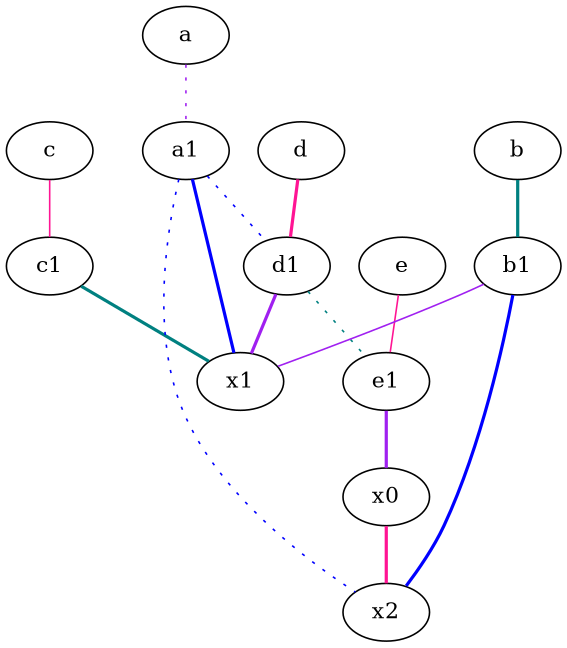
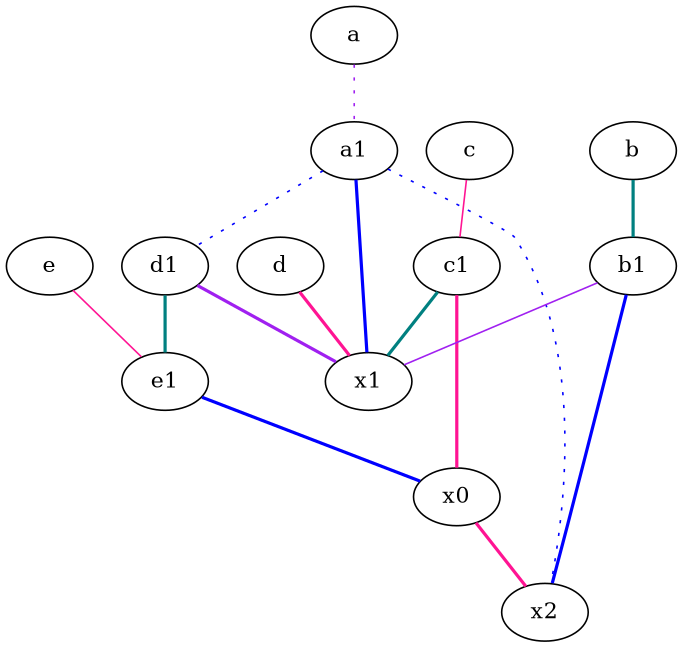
(294, 208) -> (325, 324)
(337, 324) -> (165, 324)
none -> (457, 381)
(386, 439) -> (311, 439)
